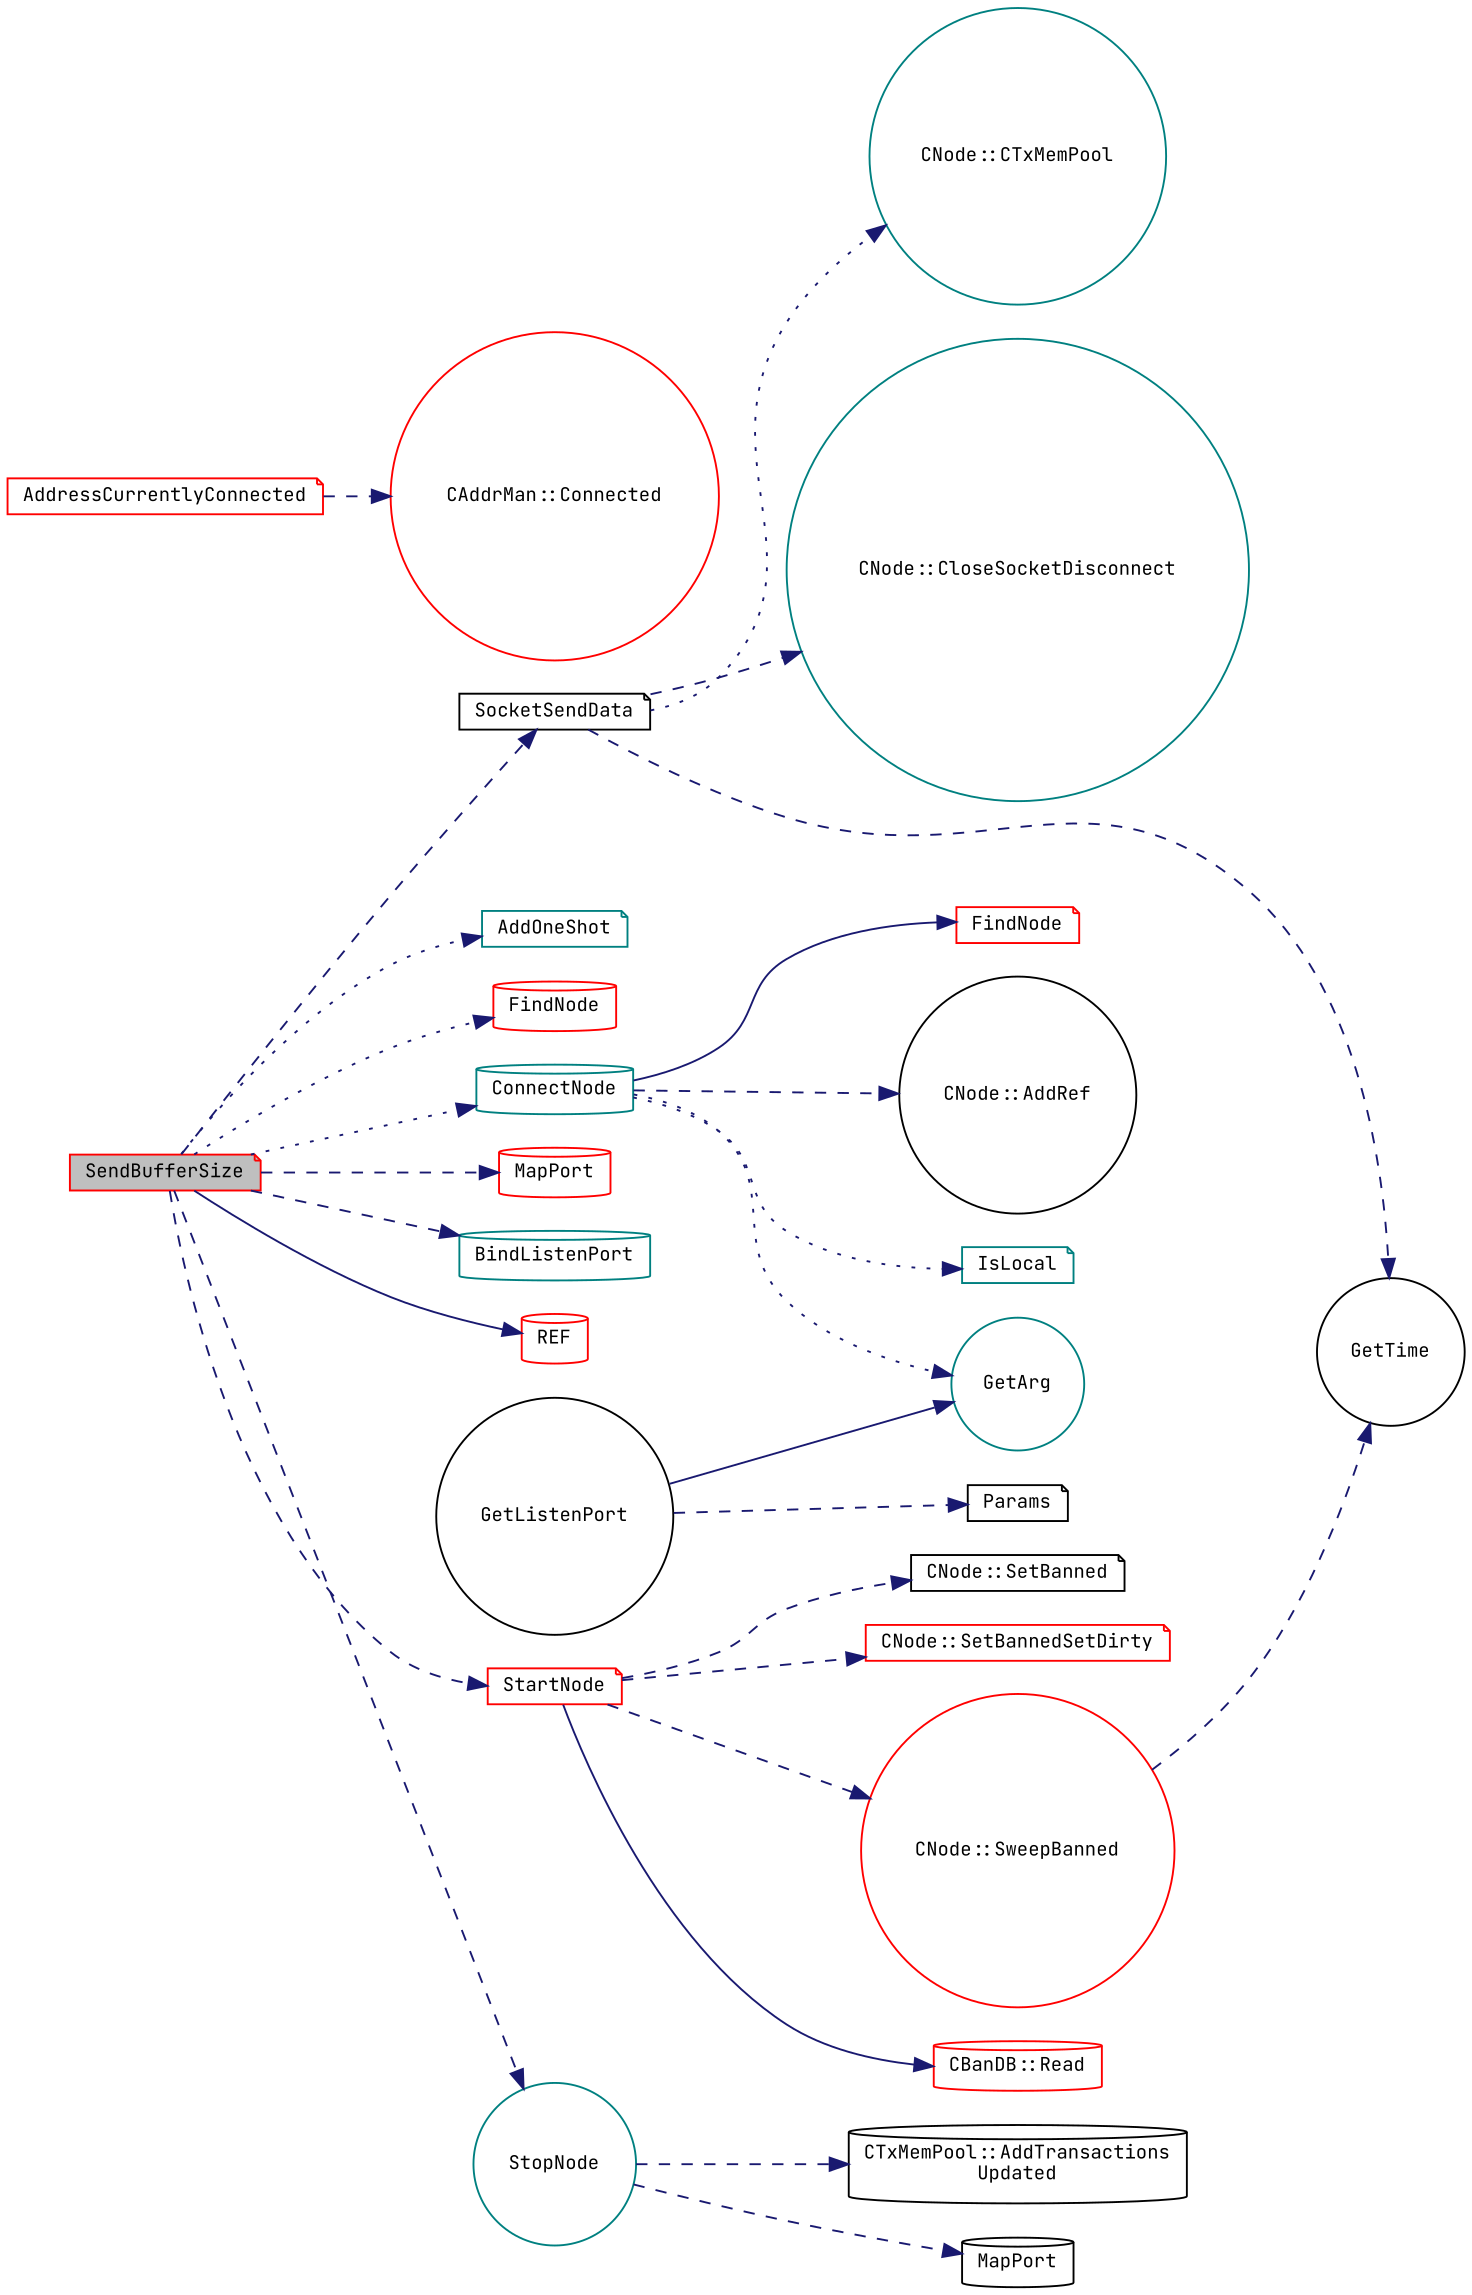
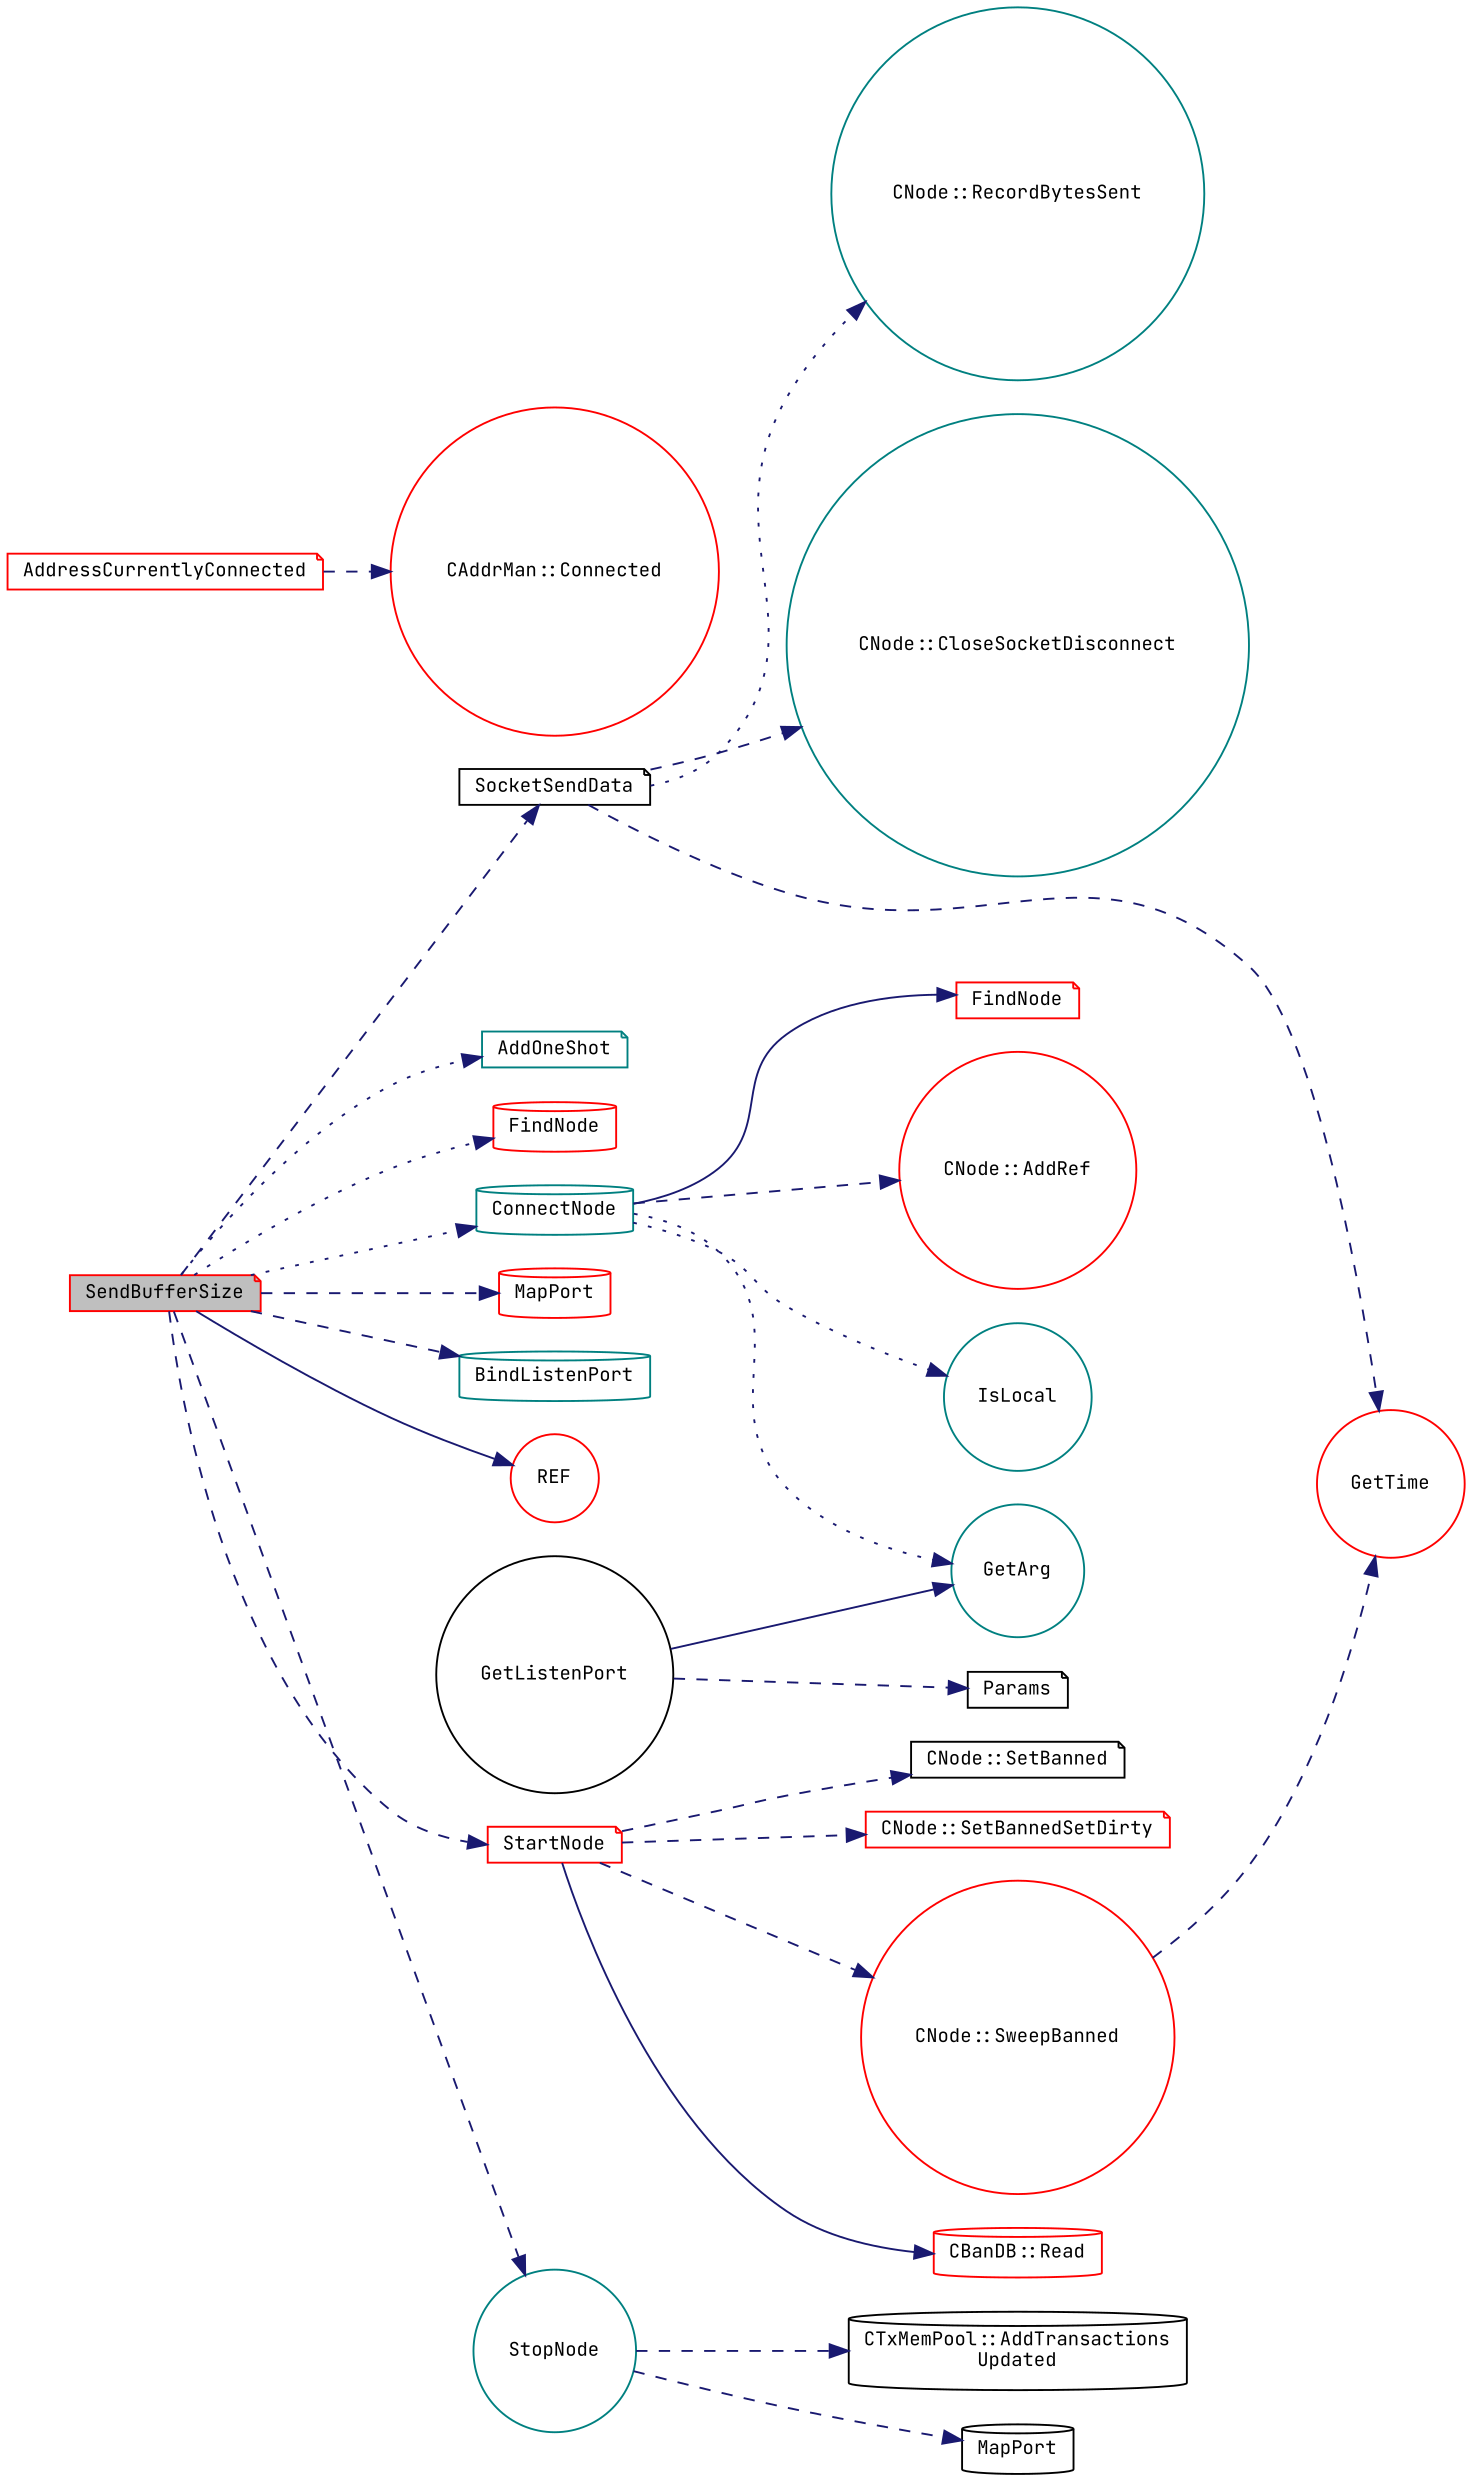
(1018, 156) -> (1018, 194)
(1018, 1095) -> (1018, 1170)
(1018, 1265) -> (1018, 1397)
(555, 1339) -> (555, 1478)
(1391, 1352) -> (1391, 1484)
